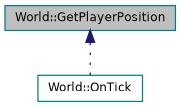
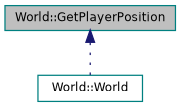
(90, 88) -> (90, 88)
